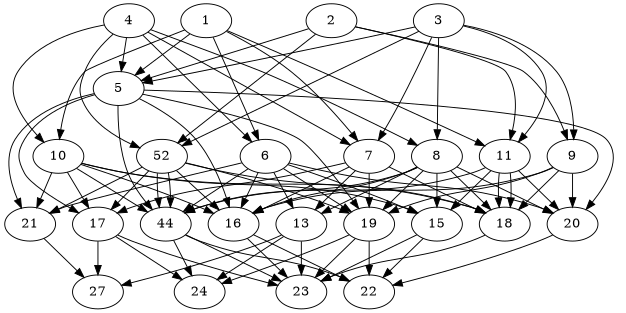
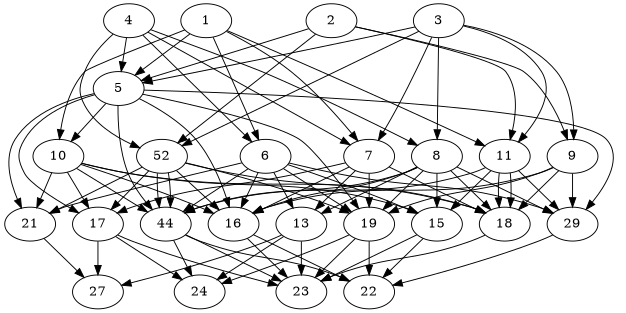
(27, 60) -> (89, 122)
(573, 224) -> (573, 224)
